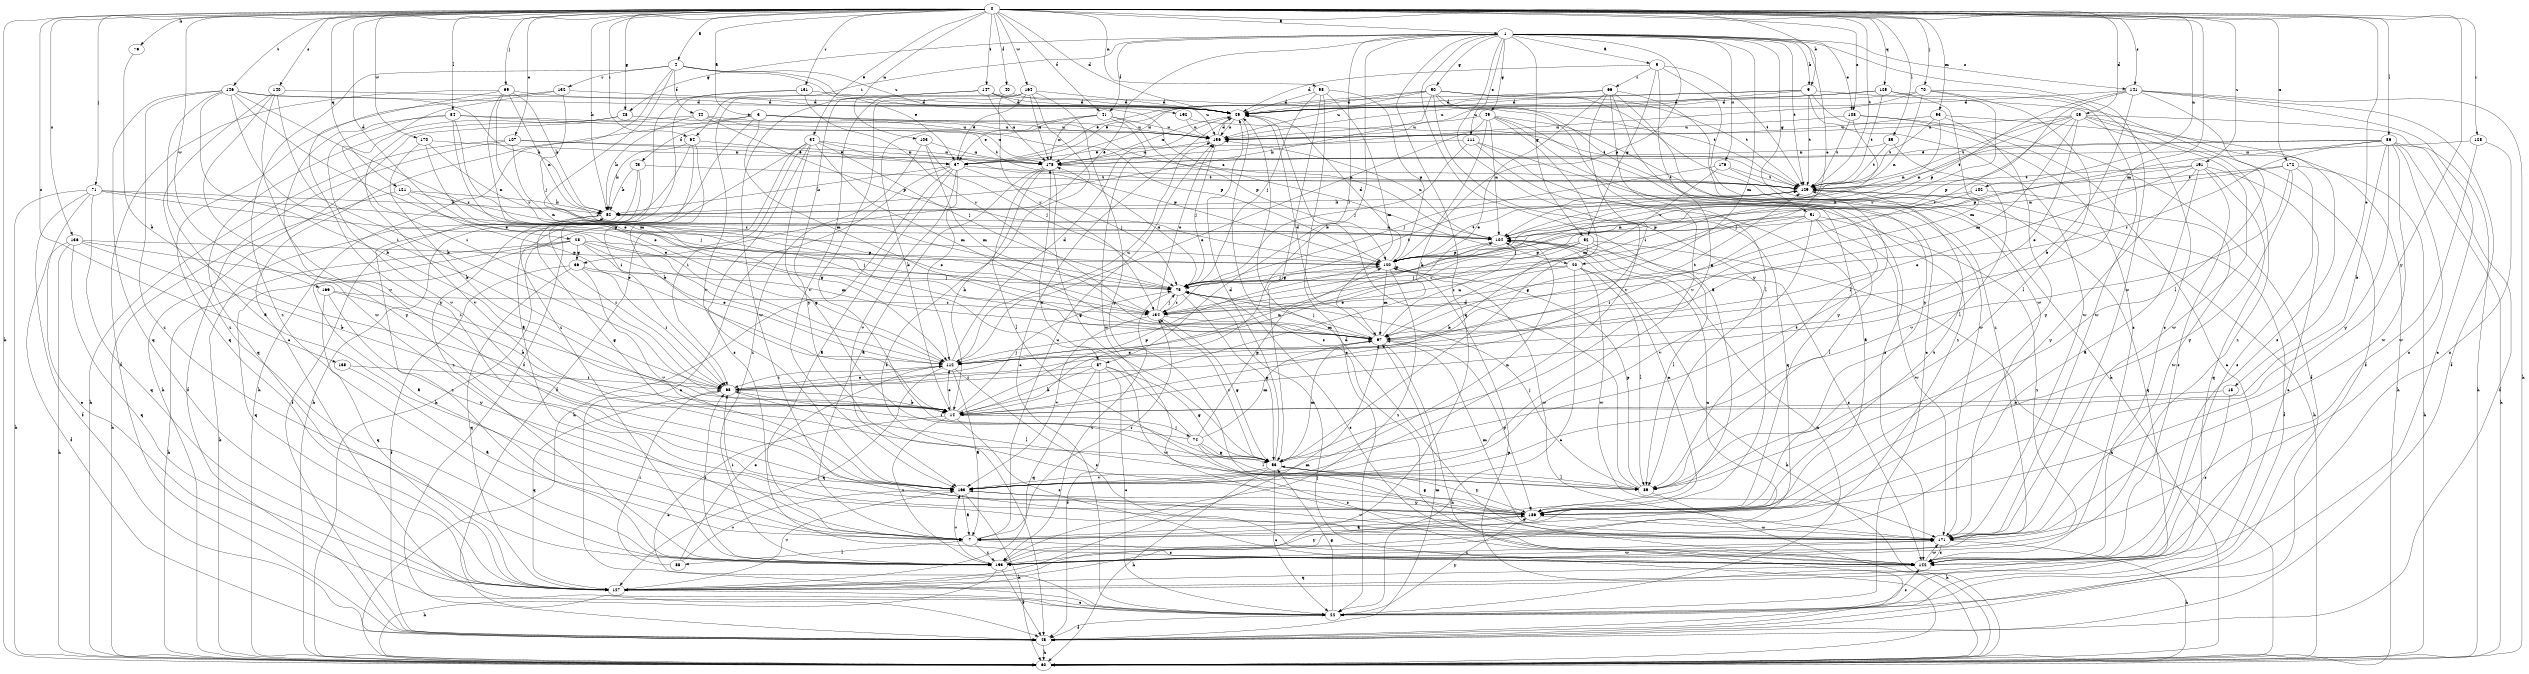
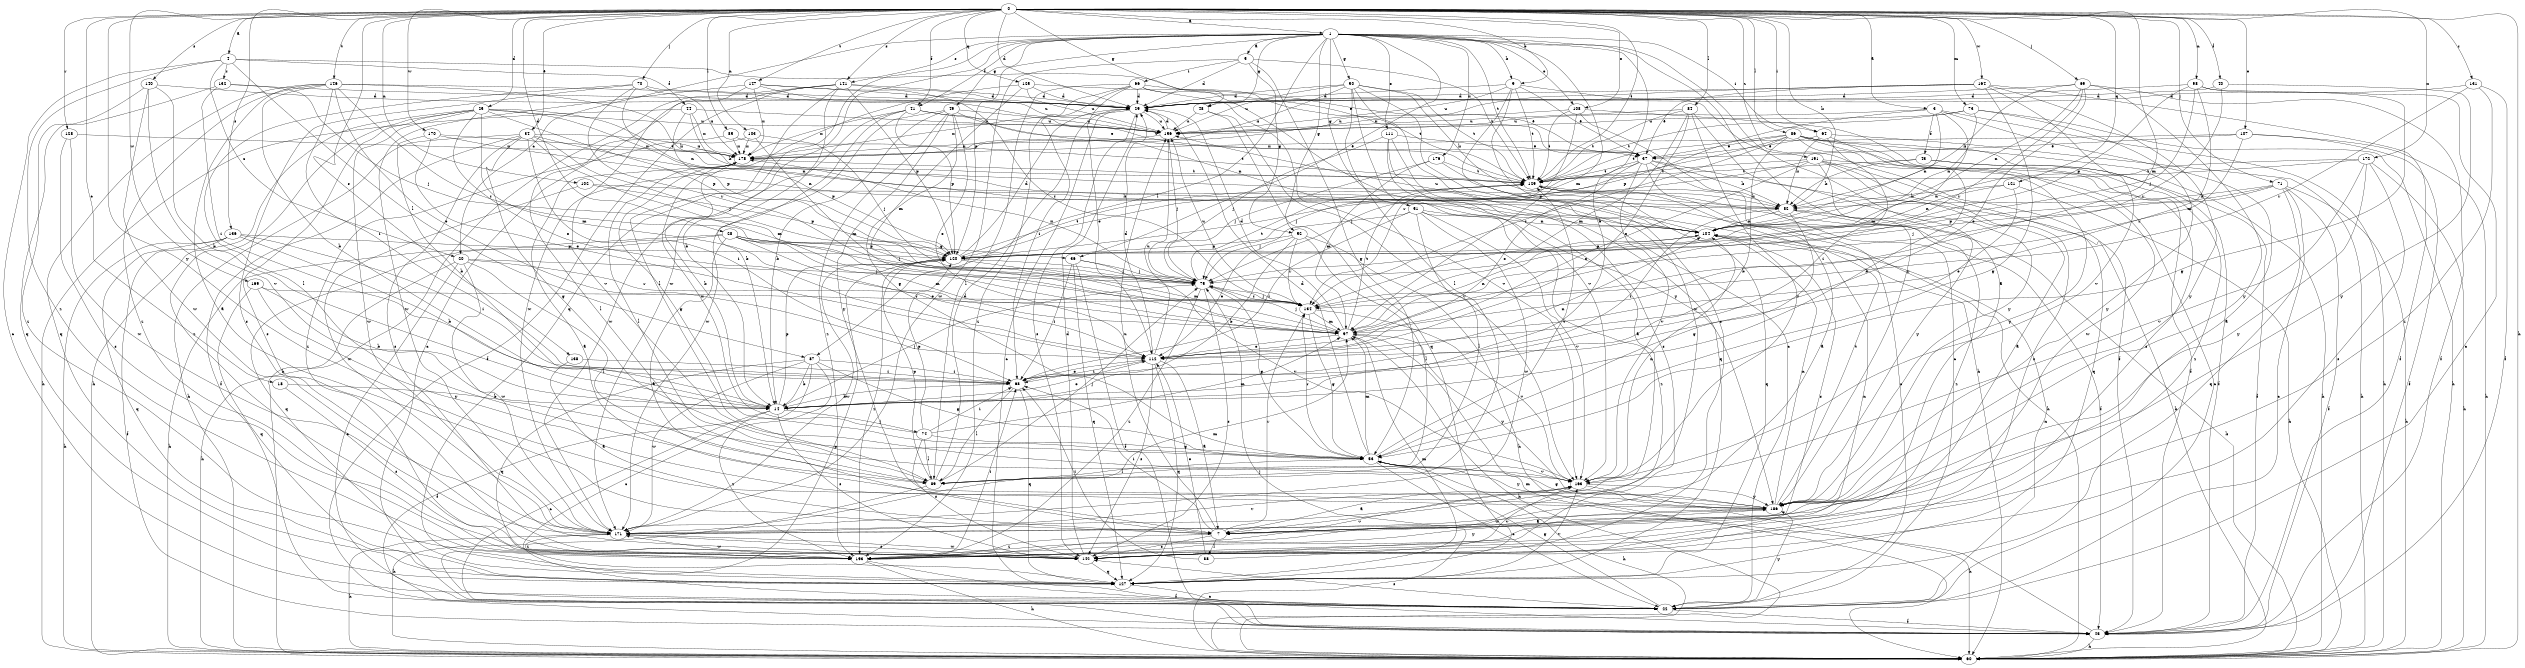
(137, 49) -> none
(1184, 115) -> none
(1938, 115) -> (1971, 109)
